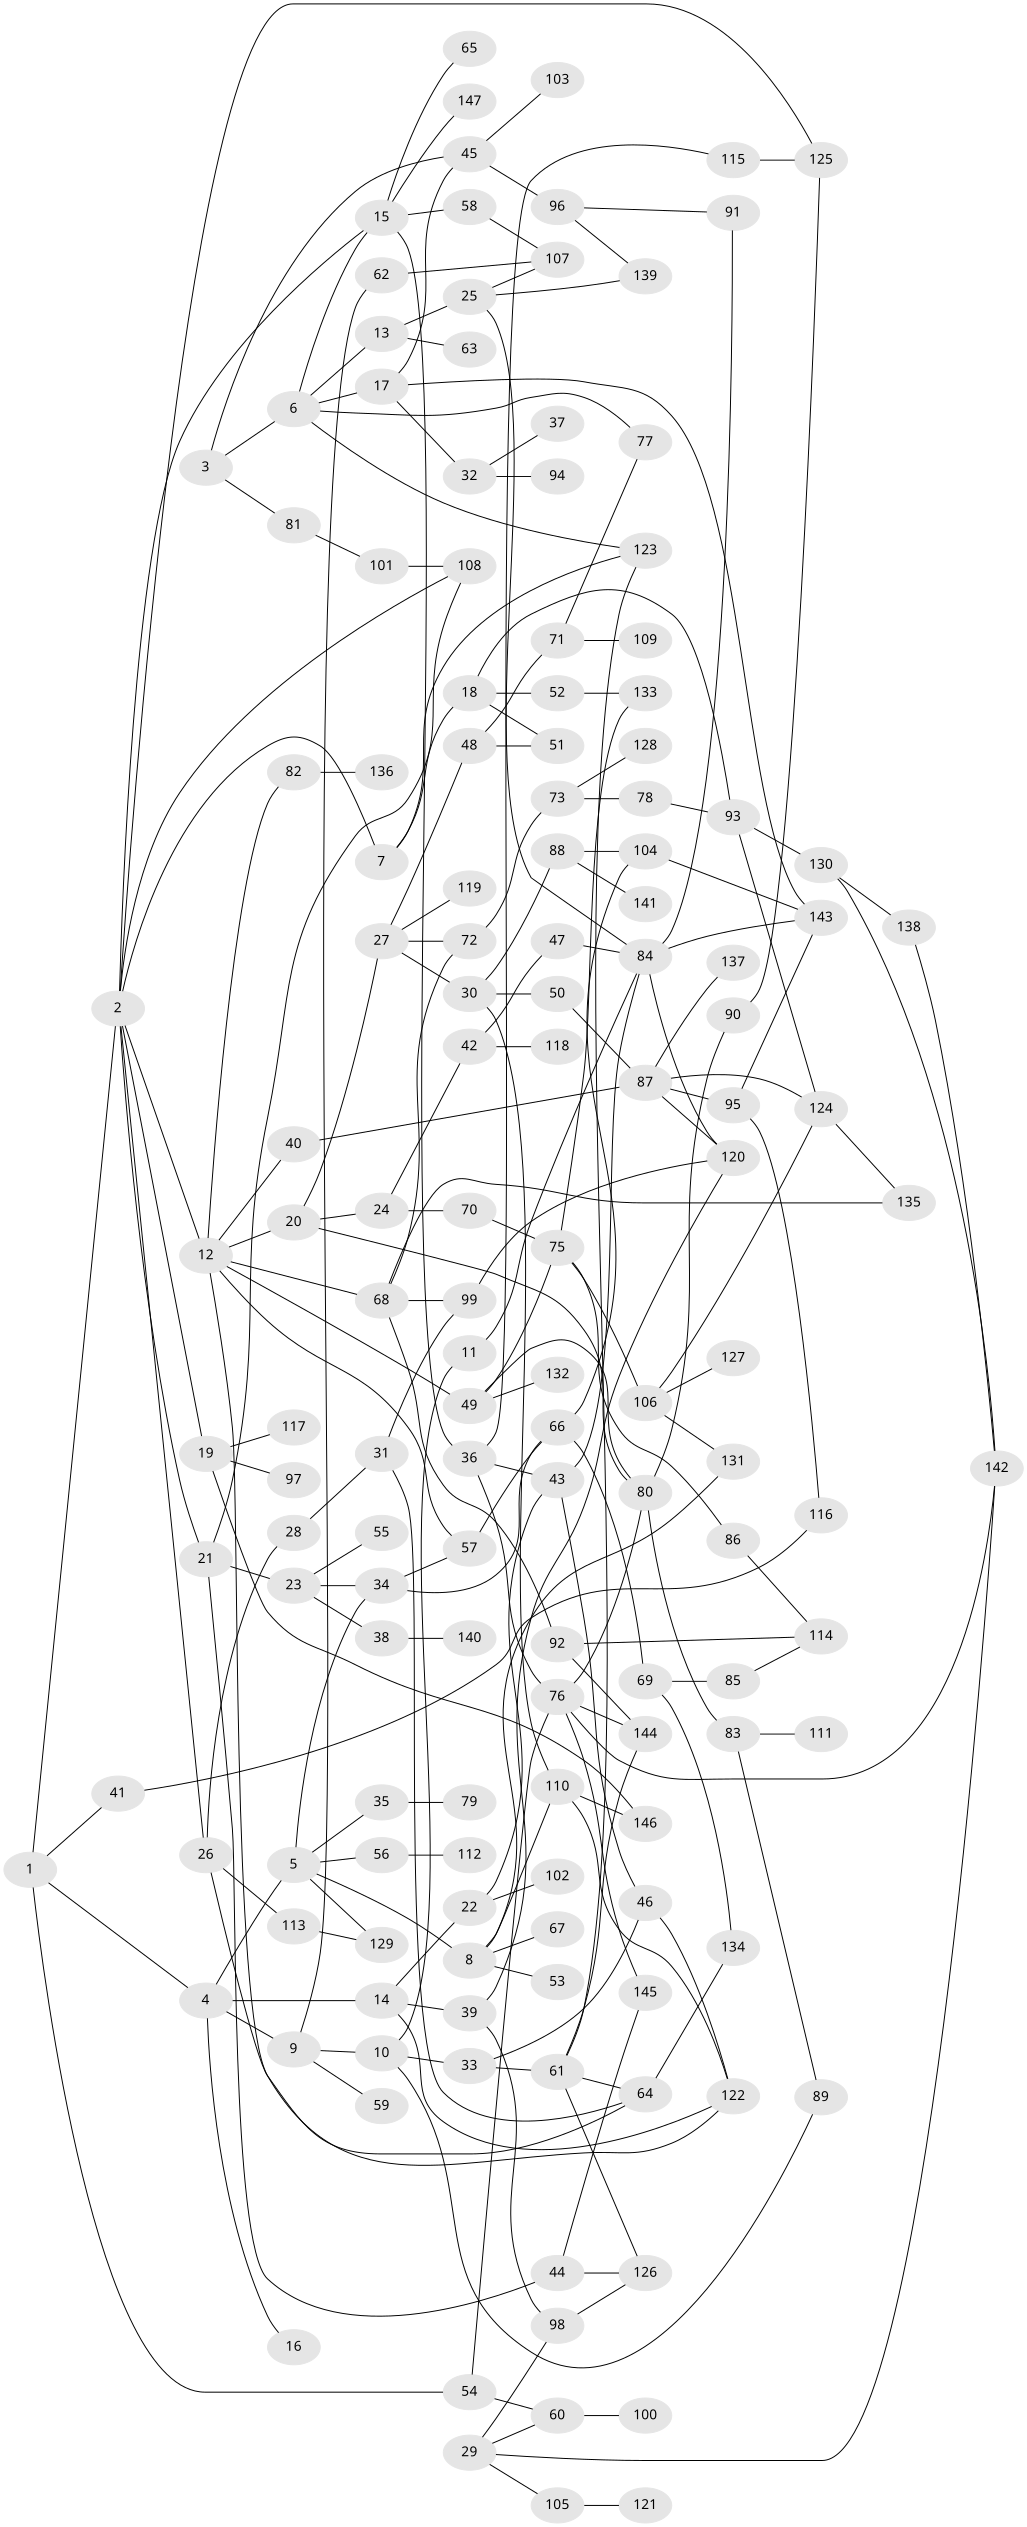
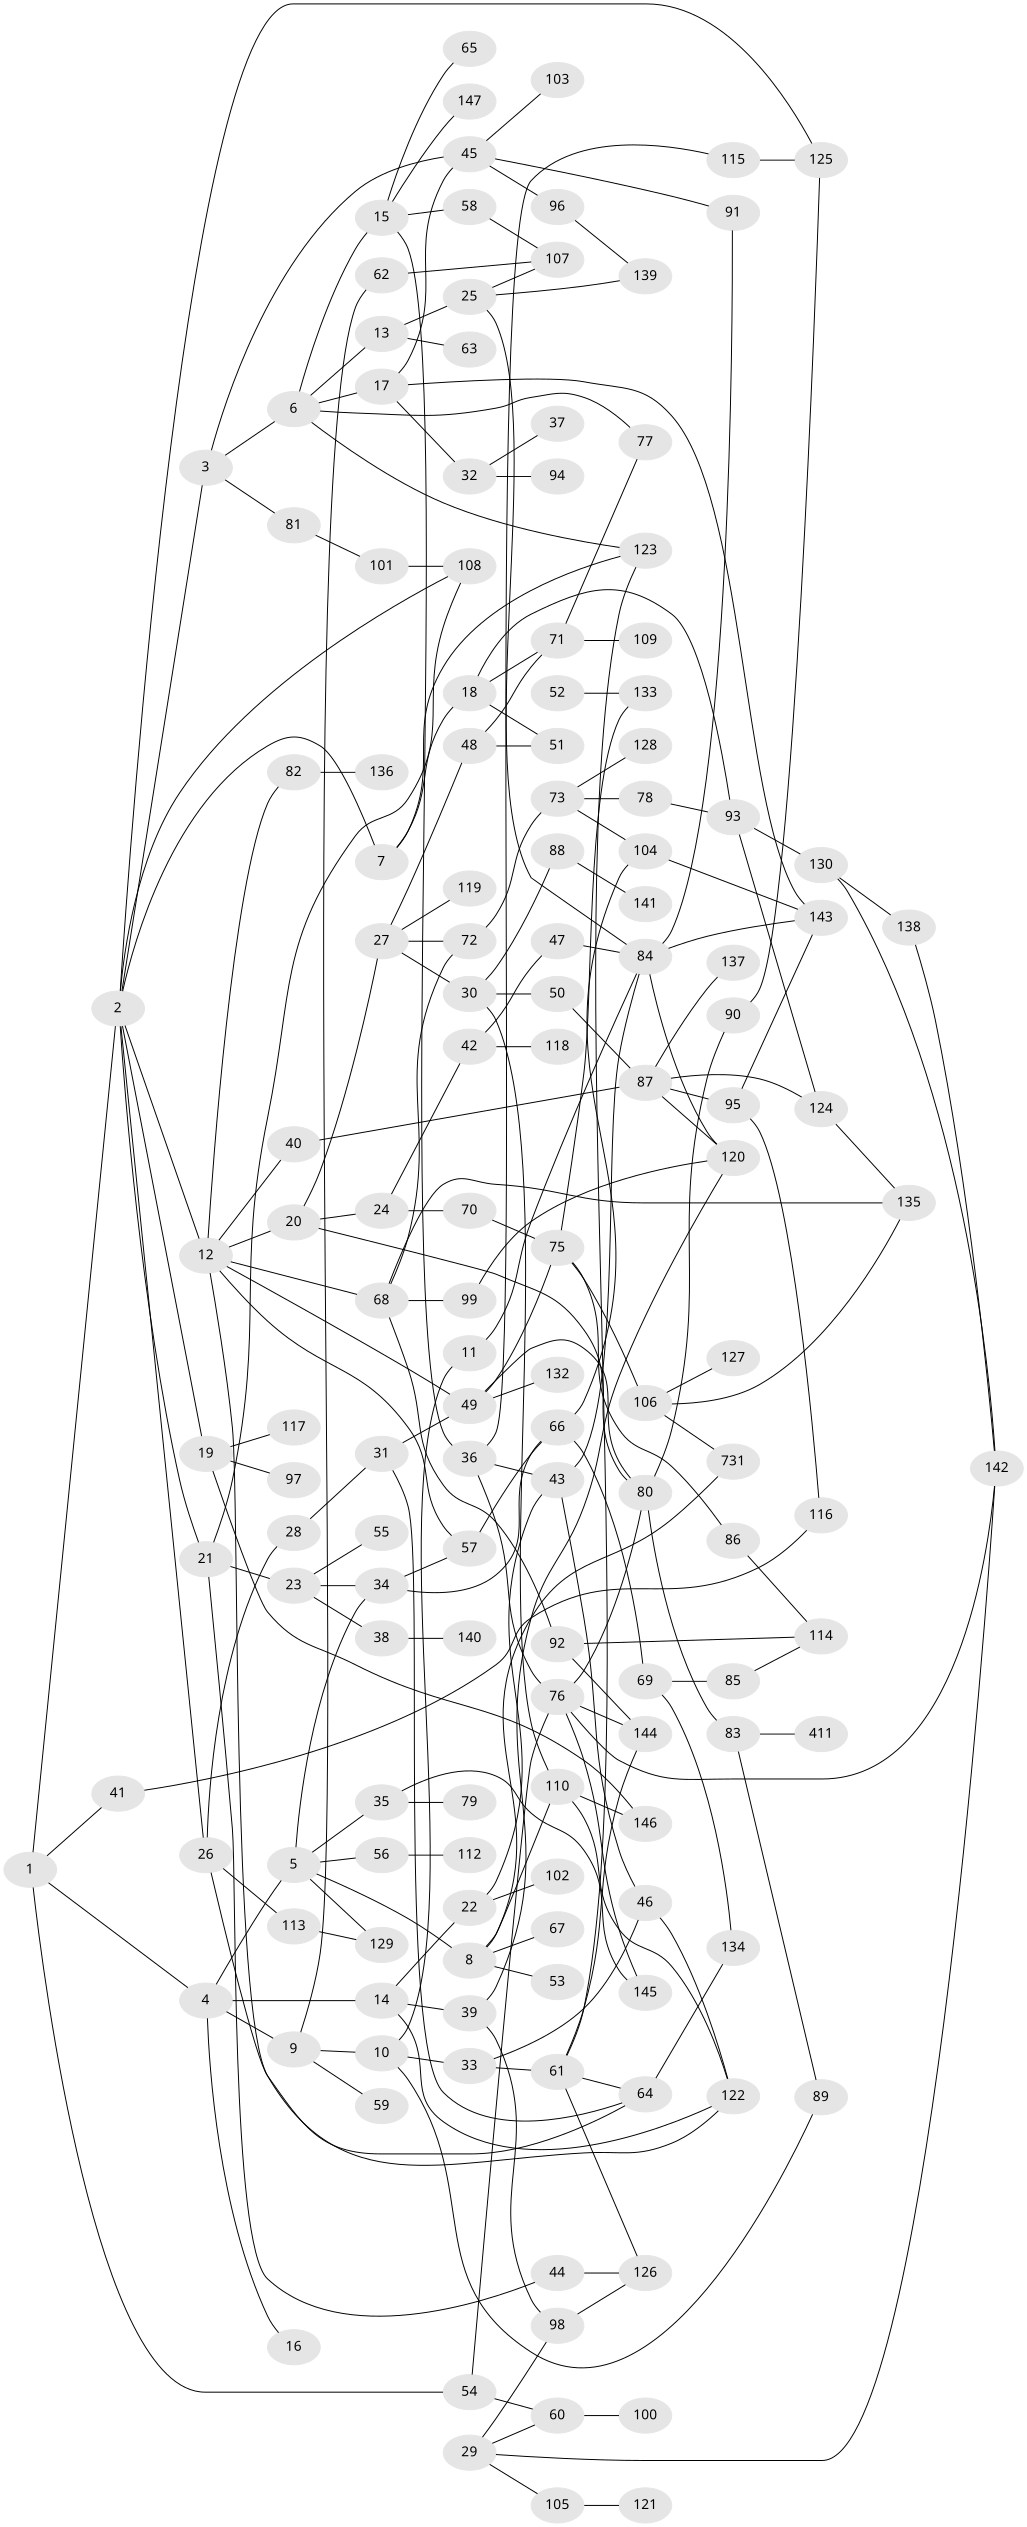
(645, 210) -> (602, 181)
(149, 574) -> (162, 738)
(521, 693) -> (514, 667)
(605, 851) -> (606, 828)
(741, 1260) -> (810, 1345)
(420, 1367) -> (426, 1430)
(733, 1462) -> (733, 1462)
(821, 1734) -> (821, 1734)
(599, 2132) -> (554, 1828)
